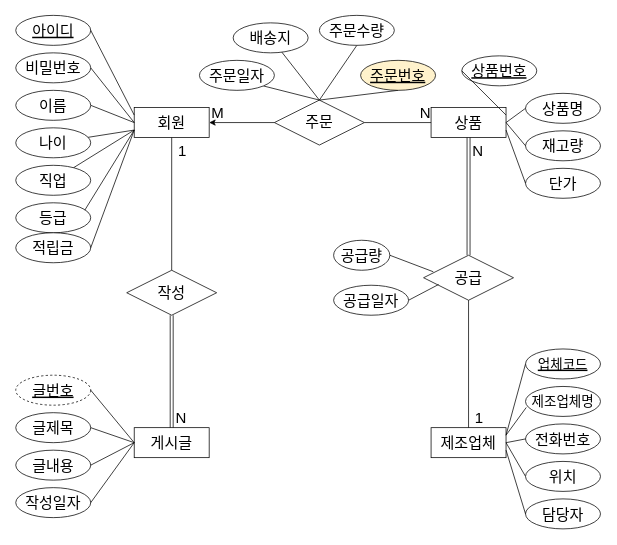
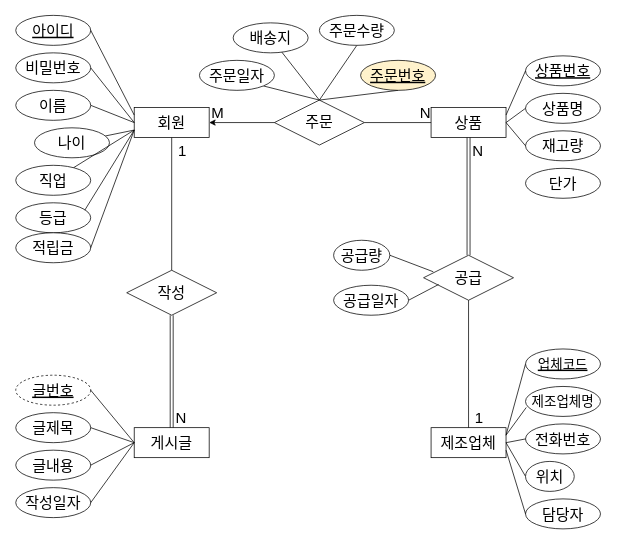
(499, 71) -> (563, 71)
(53, 143) -> (72, 143)
(516, 157) -> none
(563, 477) -> (550, 477)
